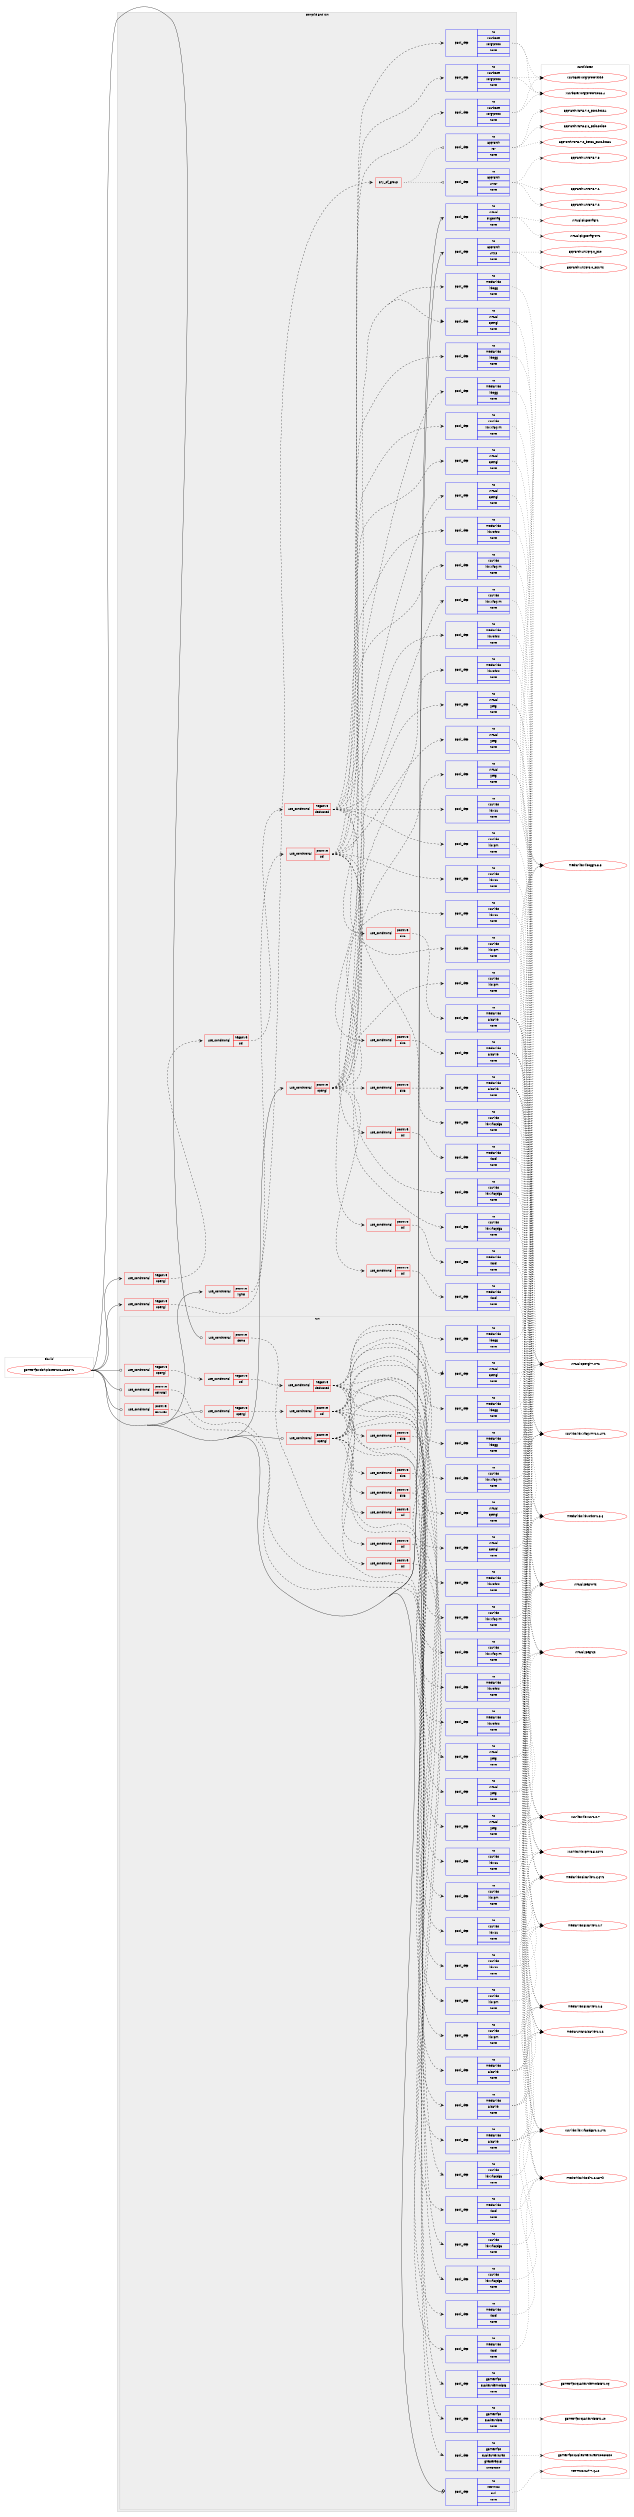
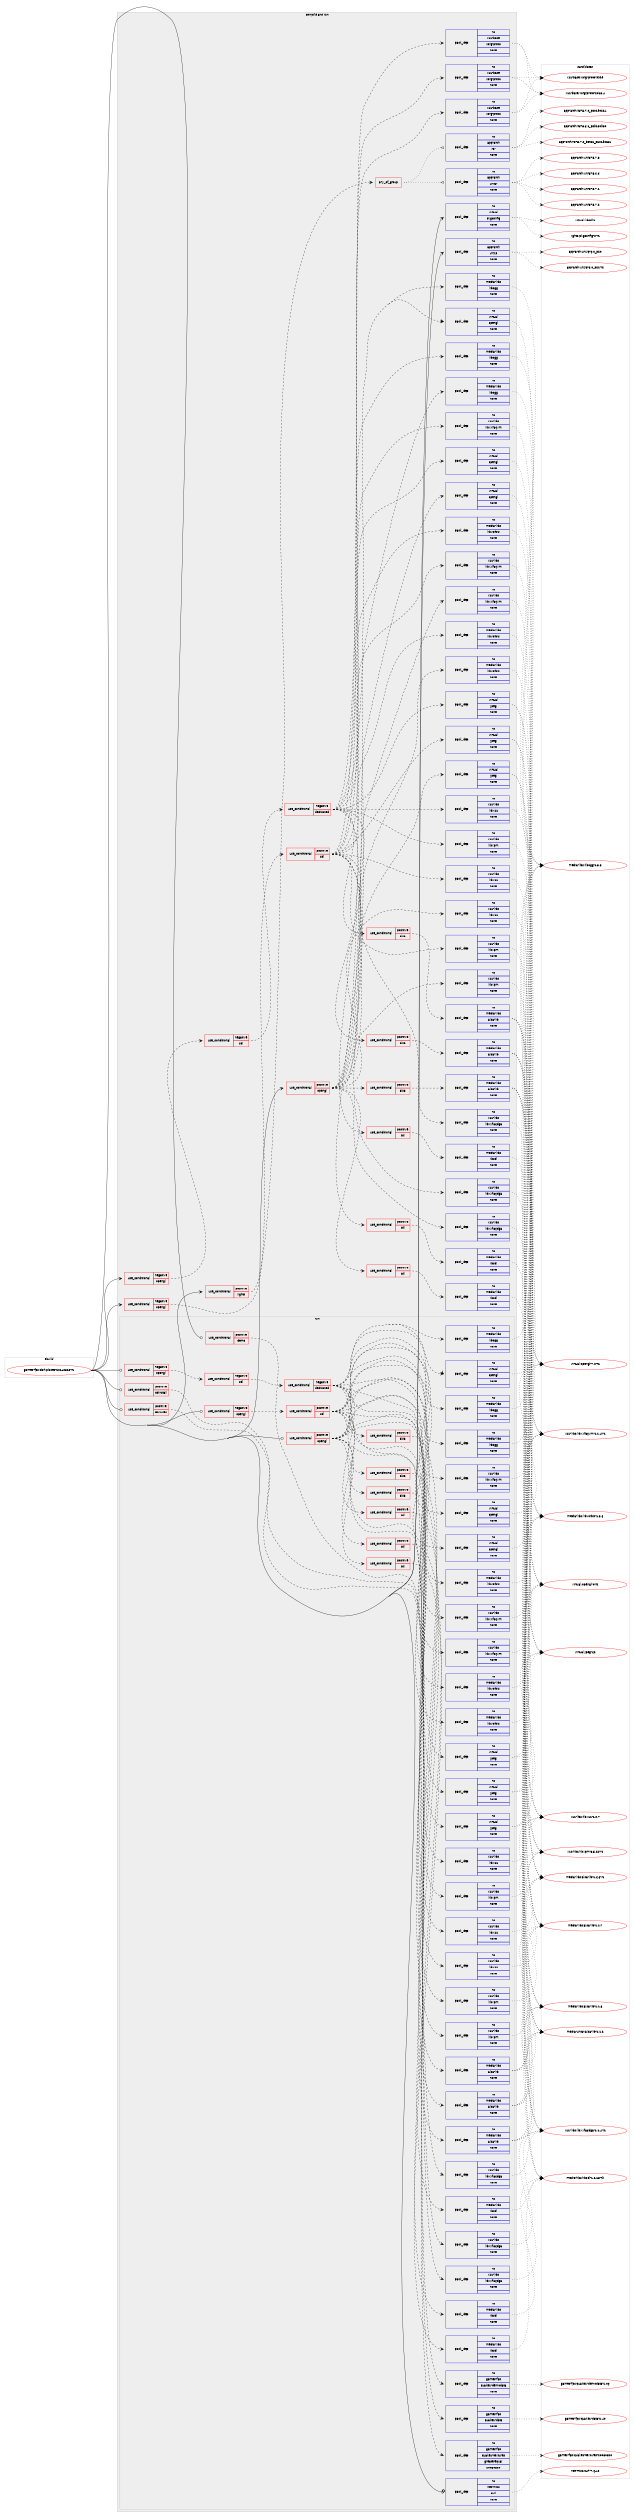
none -> (585, 174)
(585, 221) -> (585, 221)
(585, 236) -> (585, 236)
(585, 1585) -> (585, 1585)
